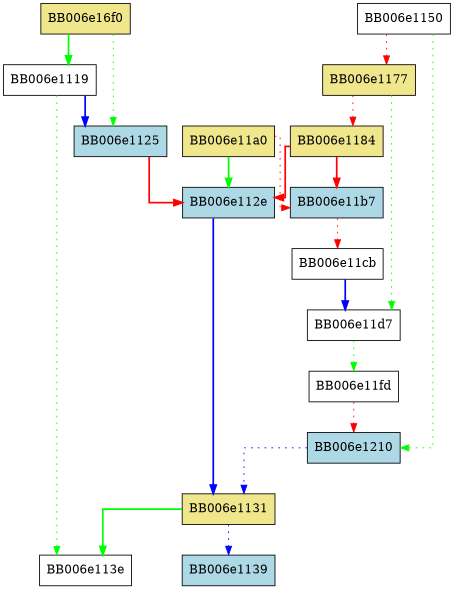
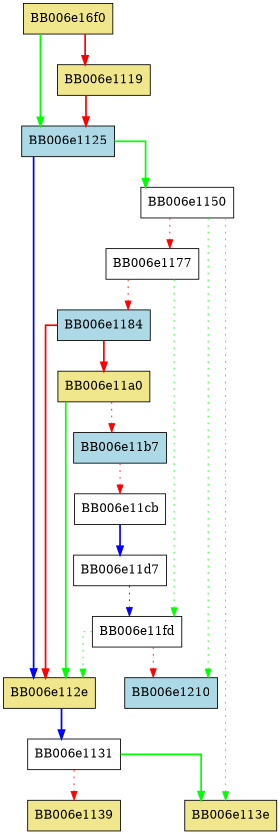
(69, 45) -> (85, 45)
(113, 76) -> (40, 76)
(50, 80) -> (104, 80)
(369, 80) -> (152, 264)
(85, 106) -> (86, 106)
(337, 141) -> (104, 325)
none -> (146, 144)
(337, 168) -> (104, 352)
(149, 192) -> (34, 413)
(392, 198) -> (174, 444)
(229, 203) -> (49, 693)
(57, 321) -> (226, 505)
(354, 352) -> (129, 597)
(257, 448) -> none
(229, 509) -> (74, 754)
(229, 535) -> (74, 781)
(86, 570) -> (231, 816)
(229, 570) -> (74, 816)
none -> (83, 646)
